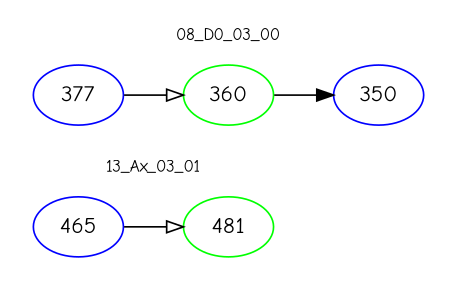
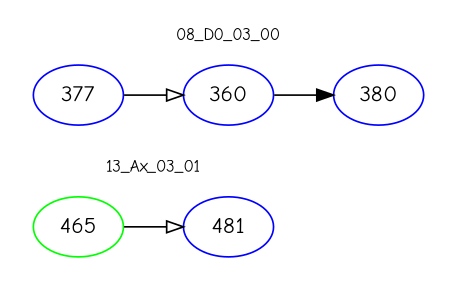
(229, 95) -> (229, 95)
(379, 95) -> (379, 95)
(78, 227) -> (78, 227)
(229, 227) -> (229, 227)
